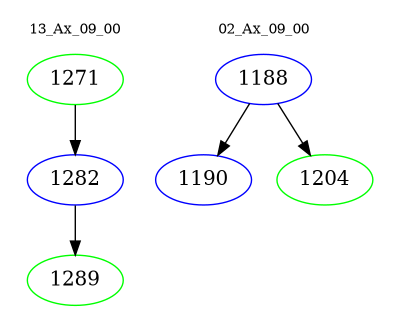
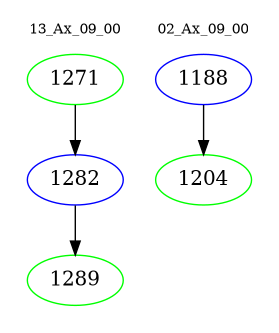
(204, 180) -> none
